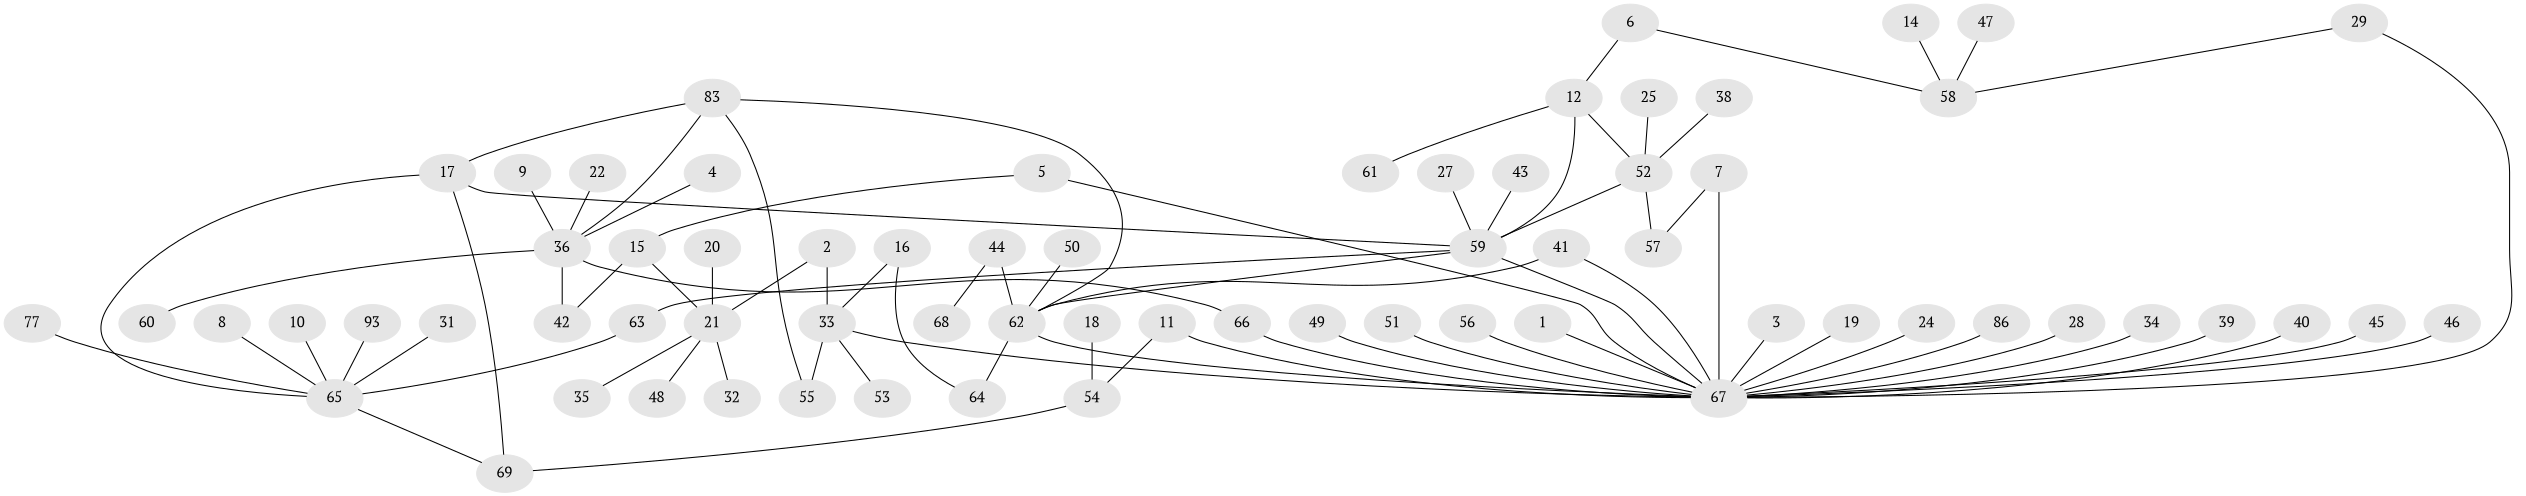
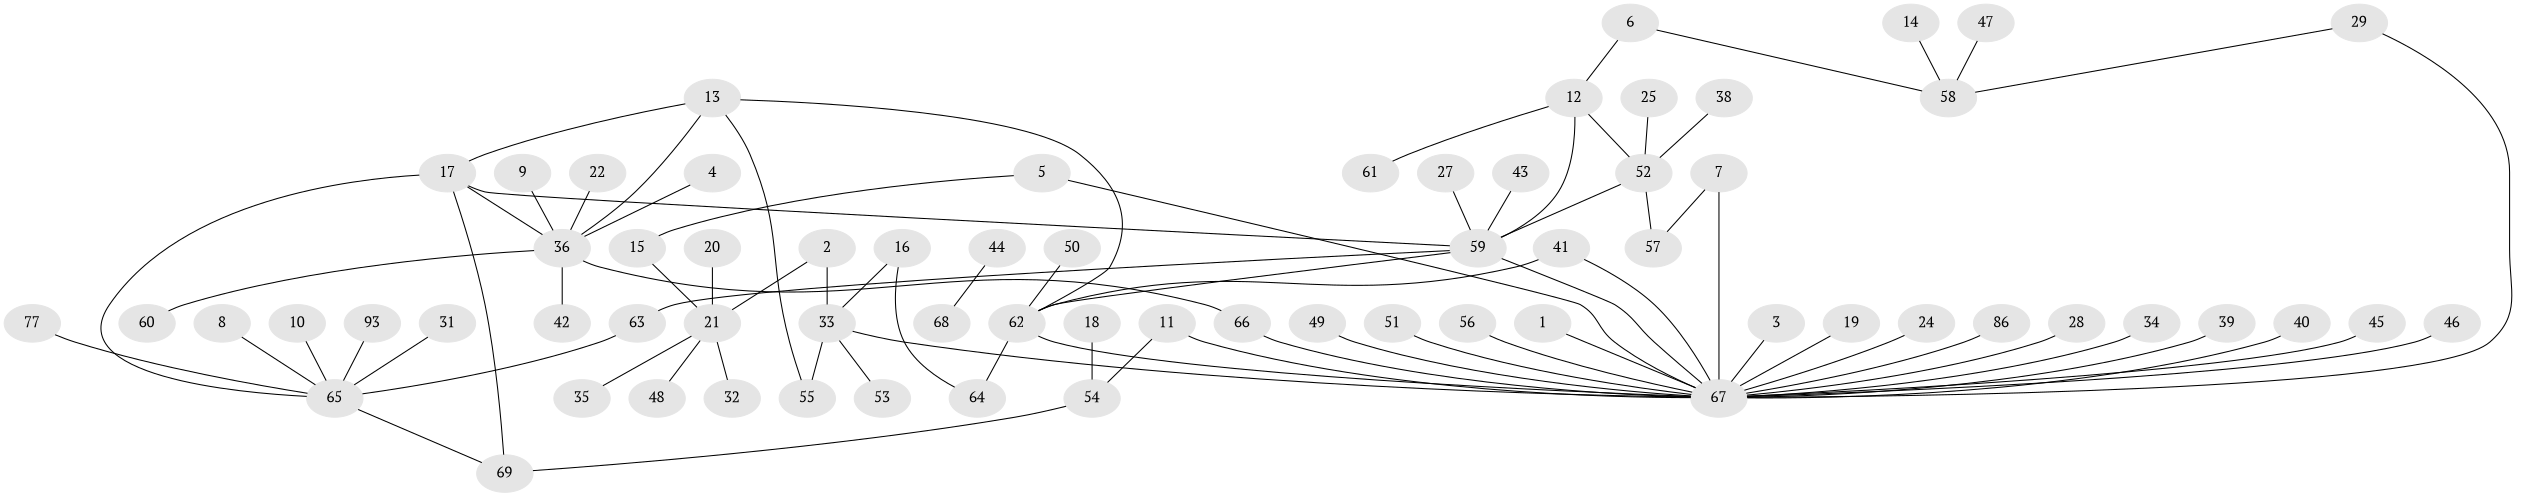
(712, 98) -> (712, 98)
none -> (505, 211)
(600, 286) -> none
(1007, 287) -> none
